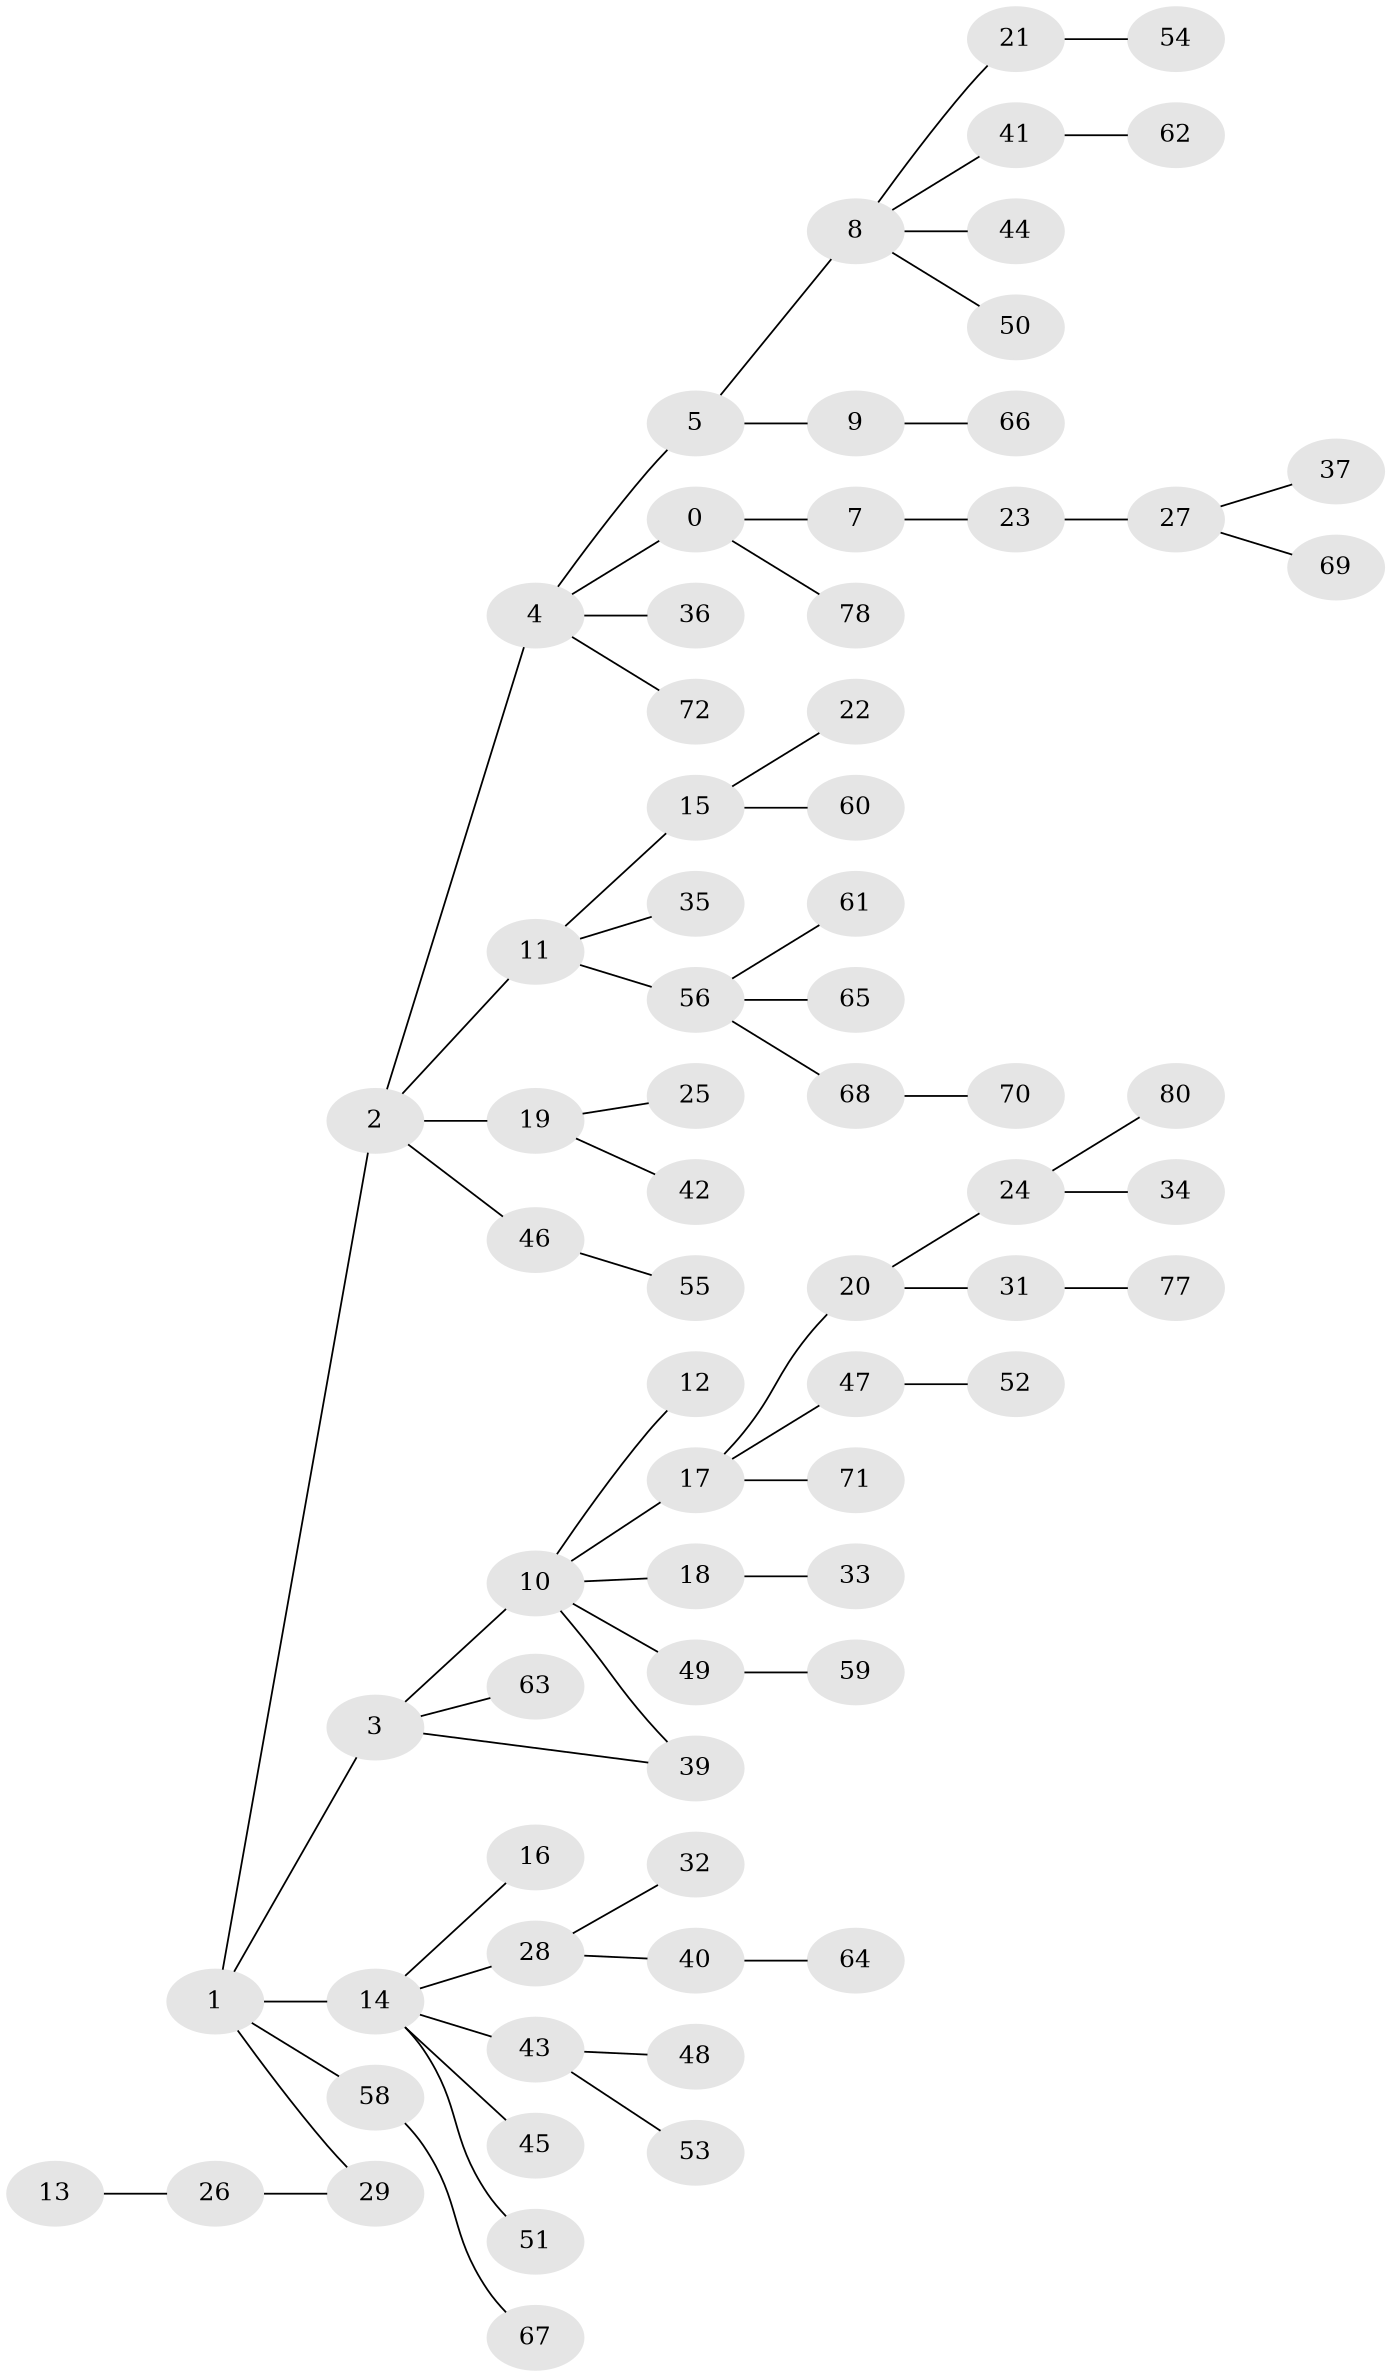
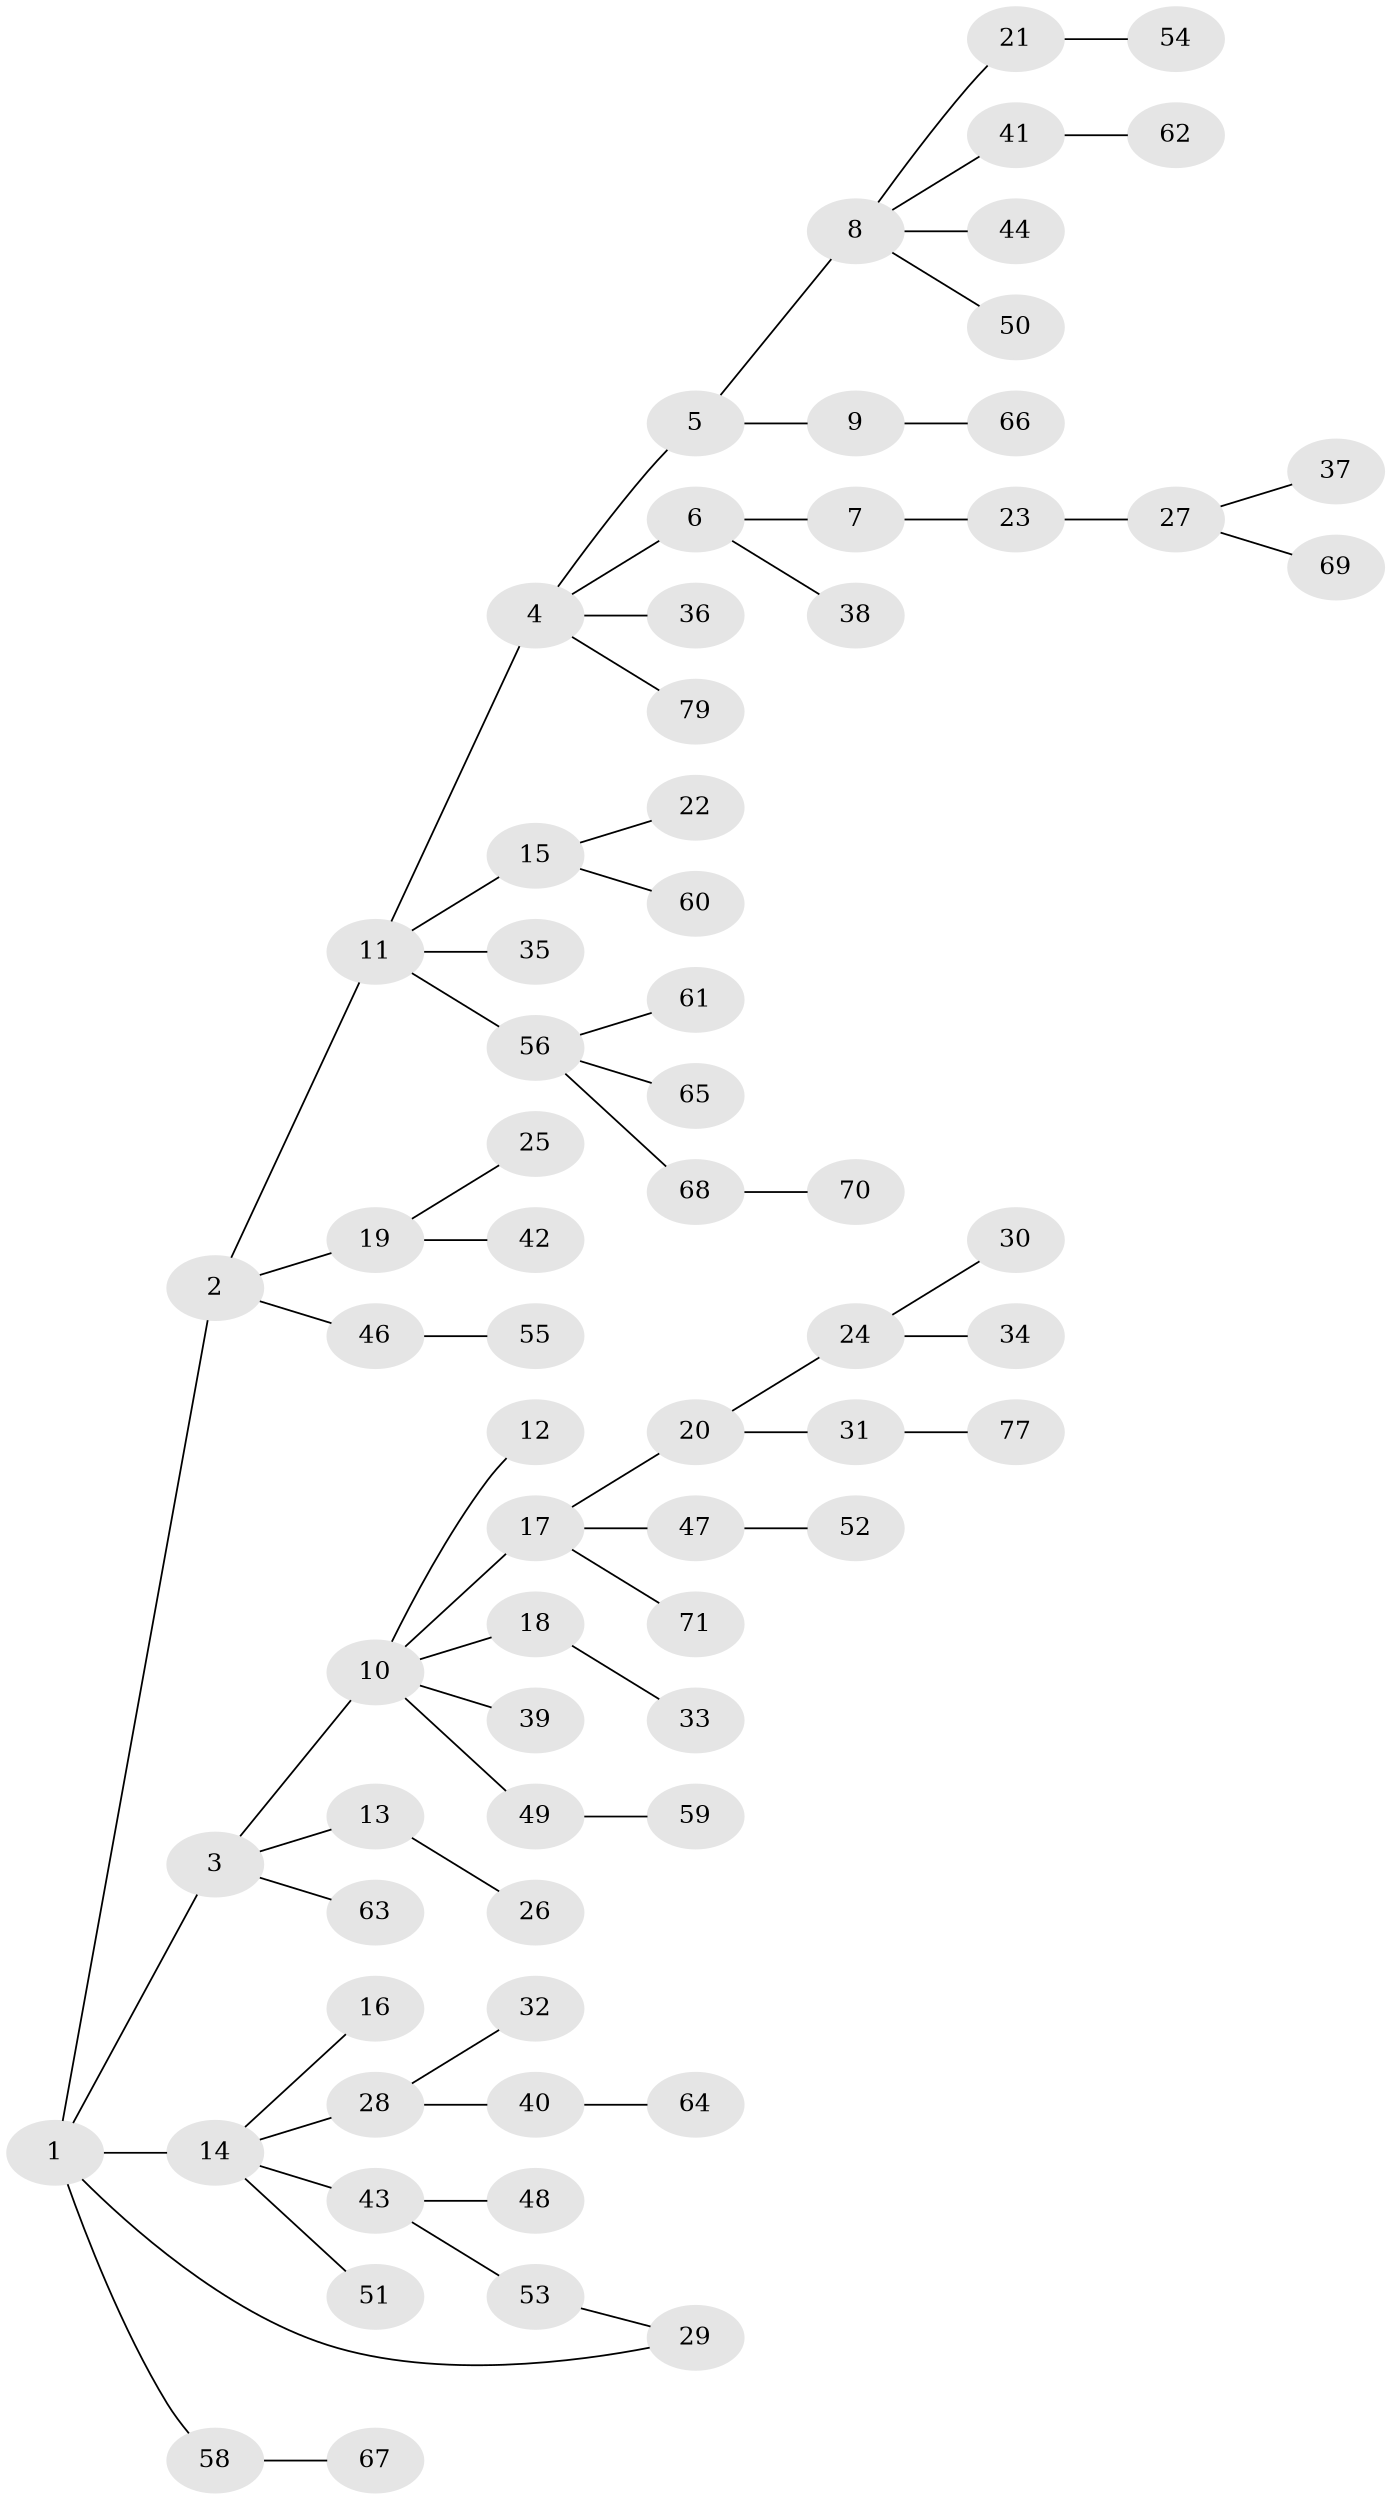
(696, 520) -> (696, 520)
(856, 616) -> (856, 616)
(696, 712) -> (696, 712)
(455, 868) -> (455, 784)
(1176, 1096) -> (1016, 1240)
(536, 1748) -> (296, 1840)
(536, 2146) -> none
(296, 2194) -> (616, 2317)
